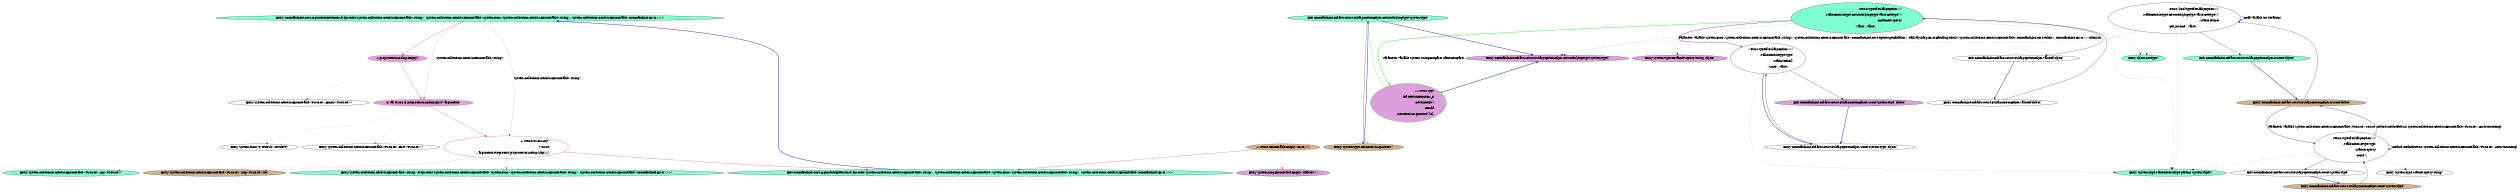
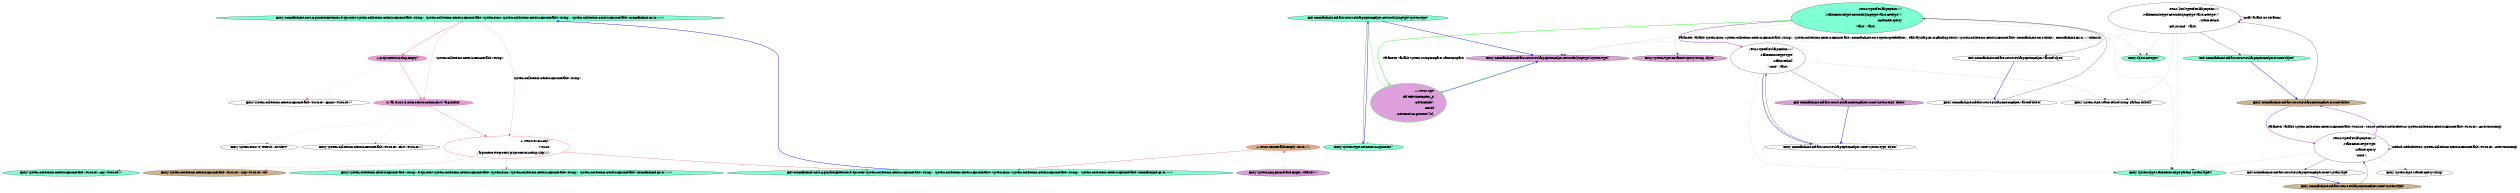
none -> (2113, 103)
(1363, 147) -> (1363, 147)
(1282, 159) -> (1284, 161)
